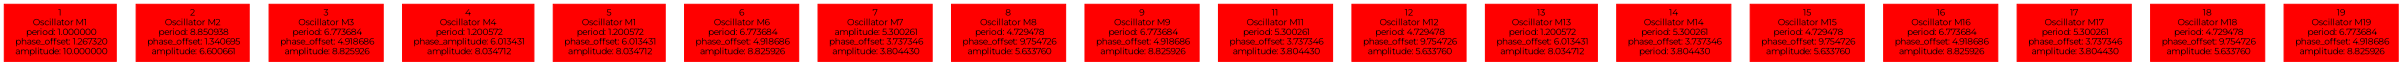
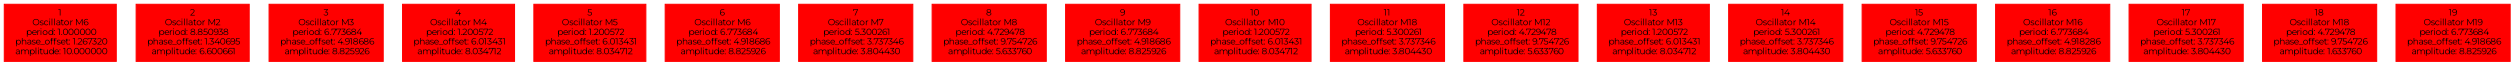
(60, 23) -> (60, 23)
(609, 23) -> (590, 23)
(1276, 23) -> (1387, 23)
(875, 32) -> (856, 32)
none -> (1255, 33)
(468, 42) -> (459, 42)
(1941, 42) -> (2053, 42)
(1674, 52) -> (1786, 52)
(2208, 52) -> (2320, 52)
